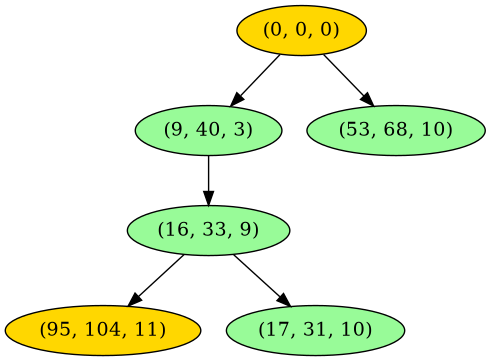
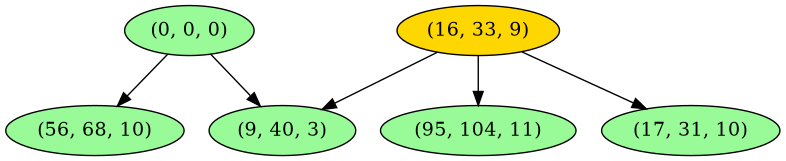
(302, 31) -> (189, 31)
(396, 131) -> (95, 131)
(209, 174) -> (386, 78)
(209, 231) -> (478, 31)
(103, 331) -> (478, 131)
